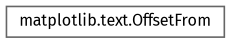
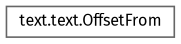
(115, 22) -> (90, 22)
